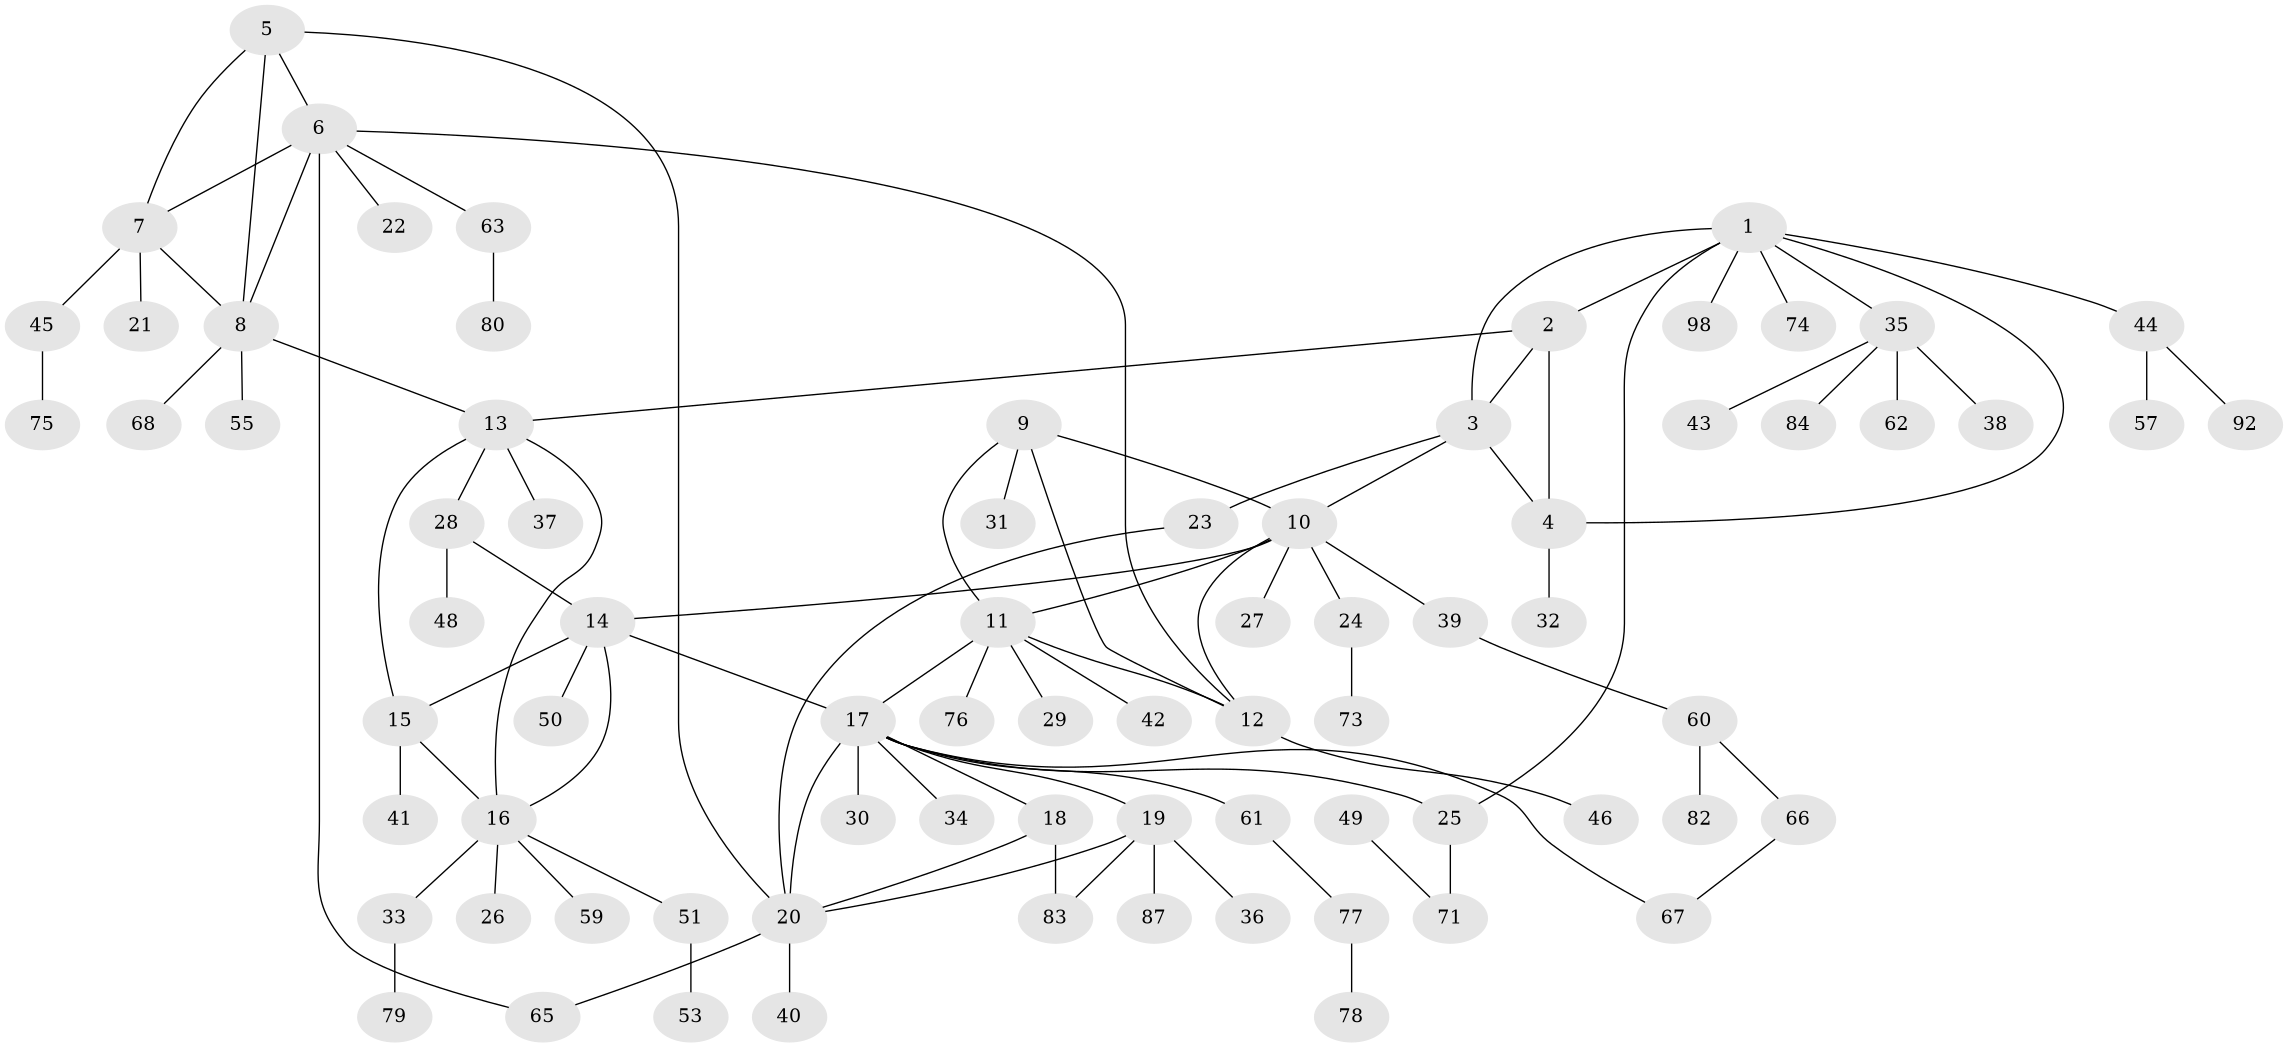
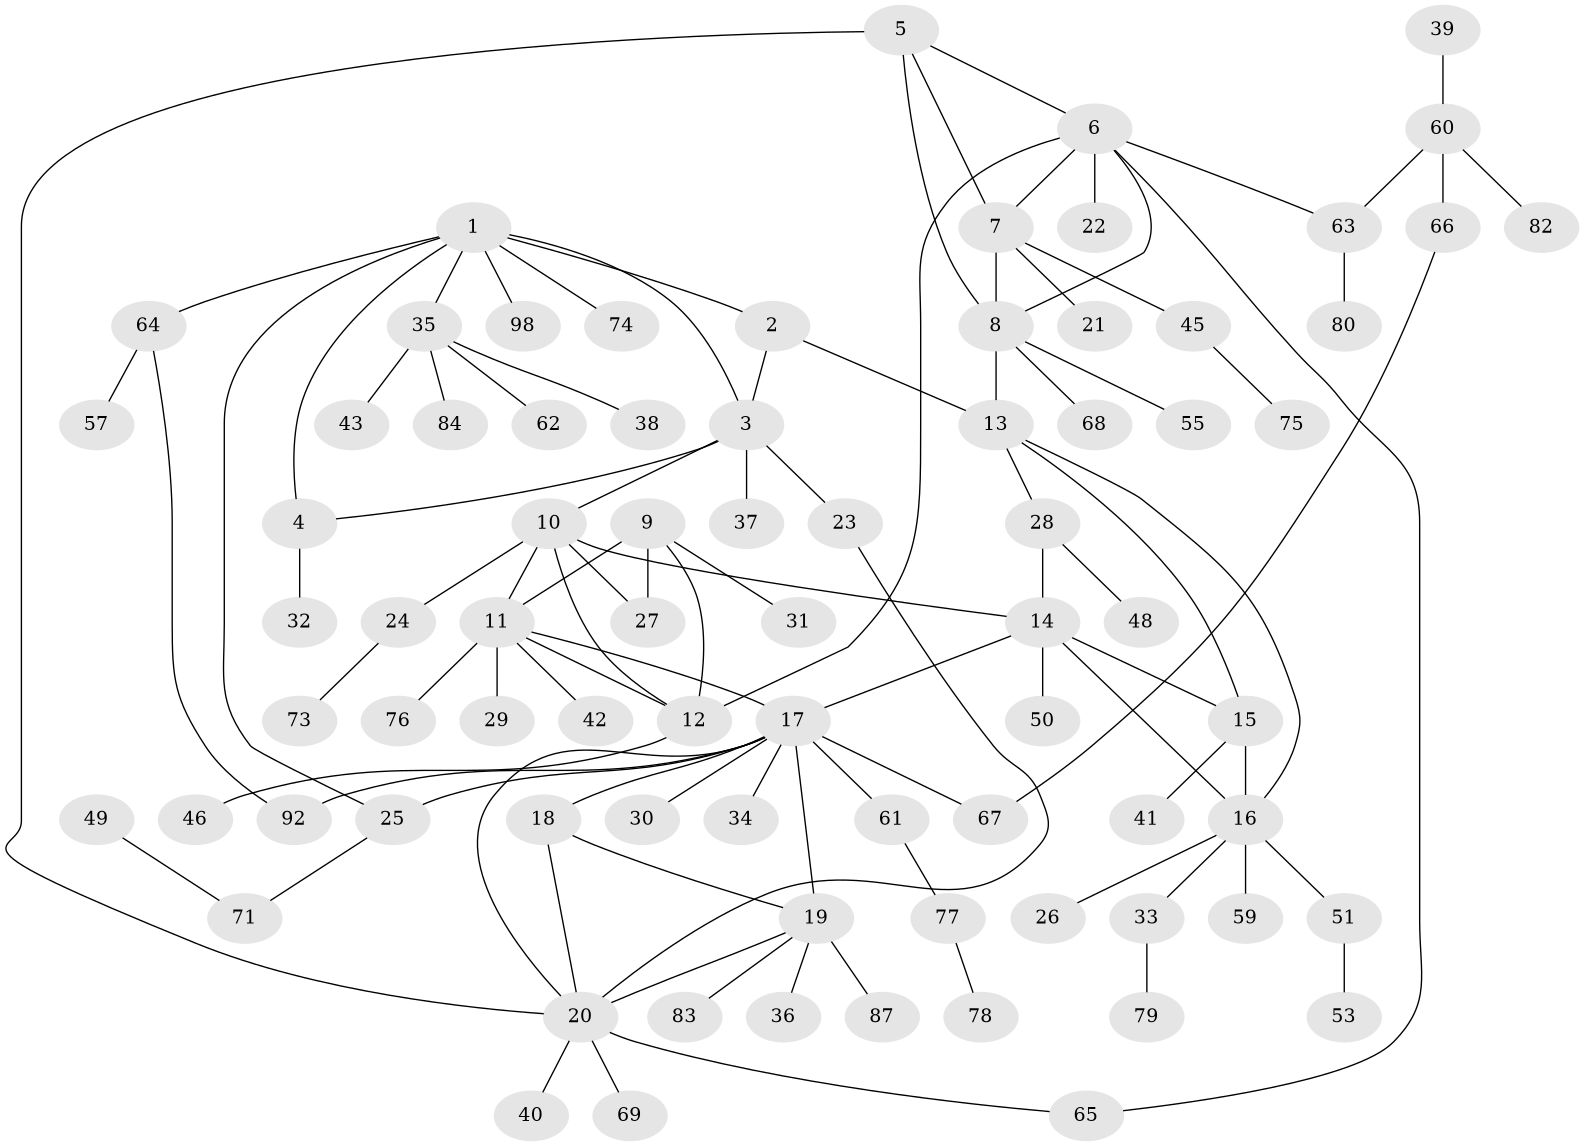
none -> (1394, 178)
(2147, 326) -> (149, 326)
(1549, 425) -> none
(1165, 469) -> (648, 573)
(521, 474) -> (747, 474)
(1375, 573) -> none
none -> (544, 770)
(1056, 869) -> (677, 875)
none -> (630, 1116)
